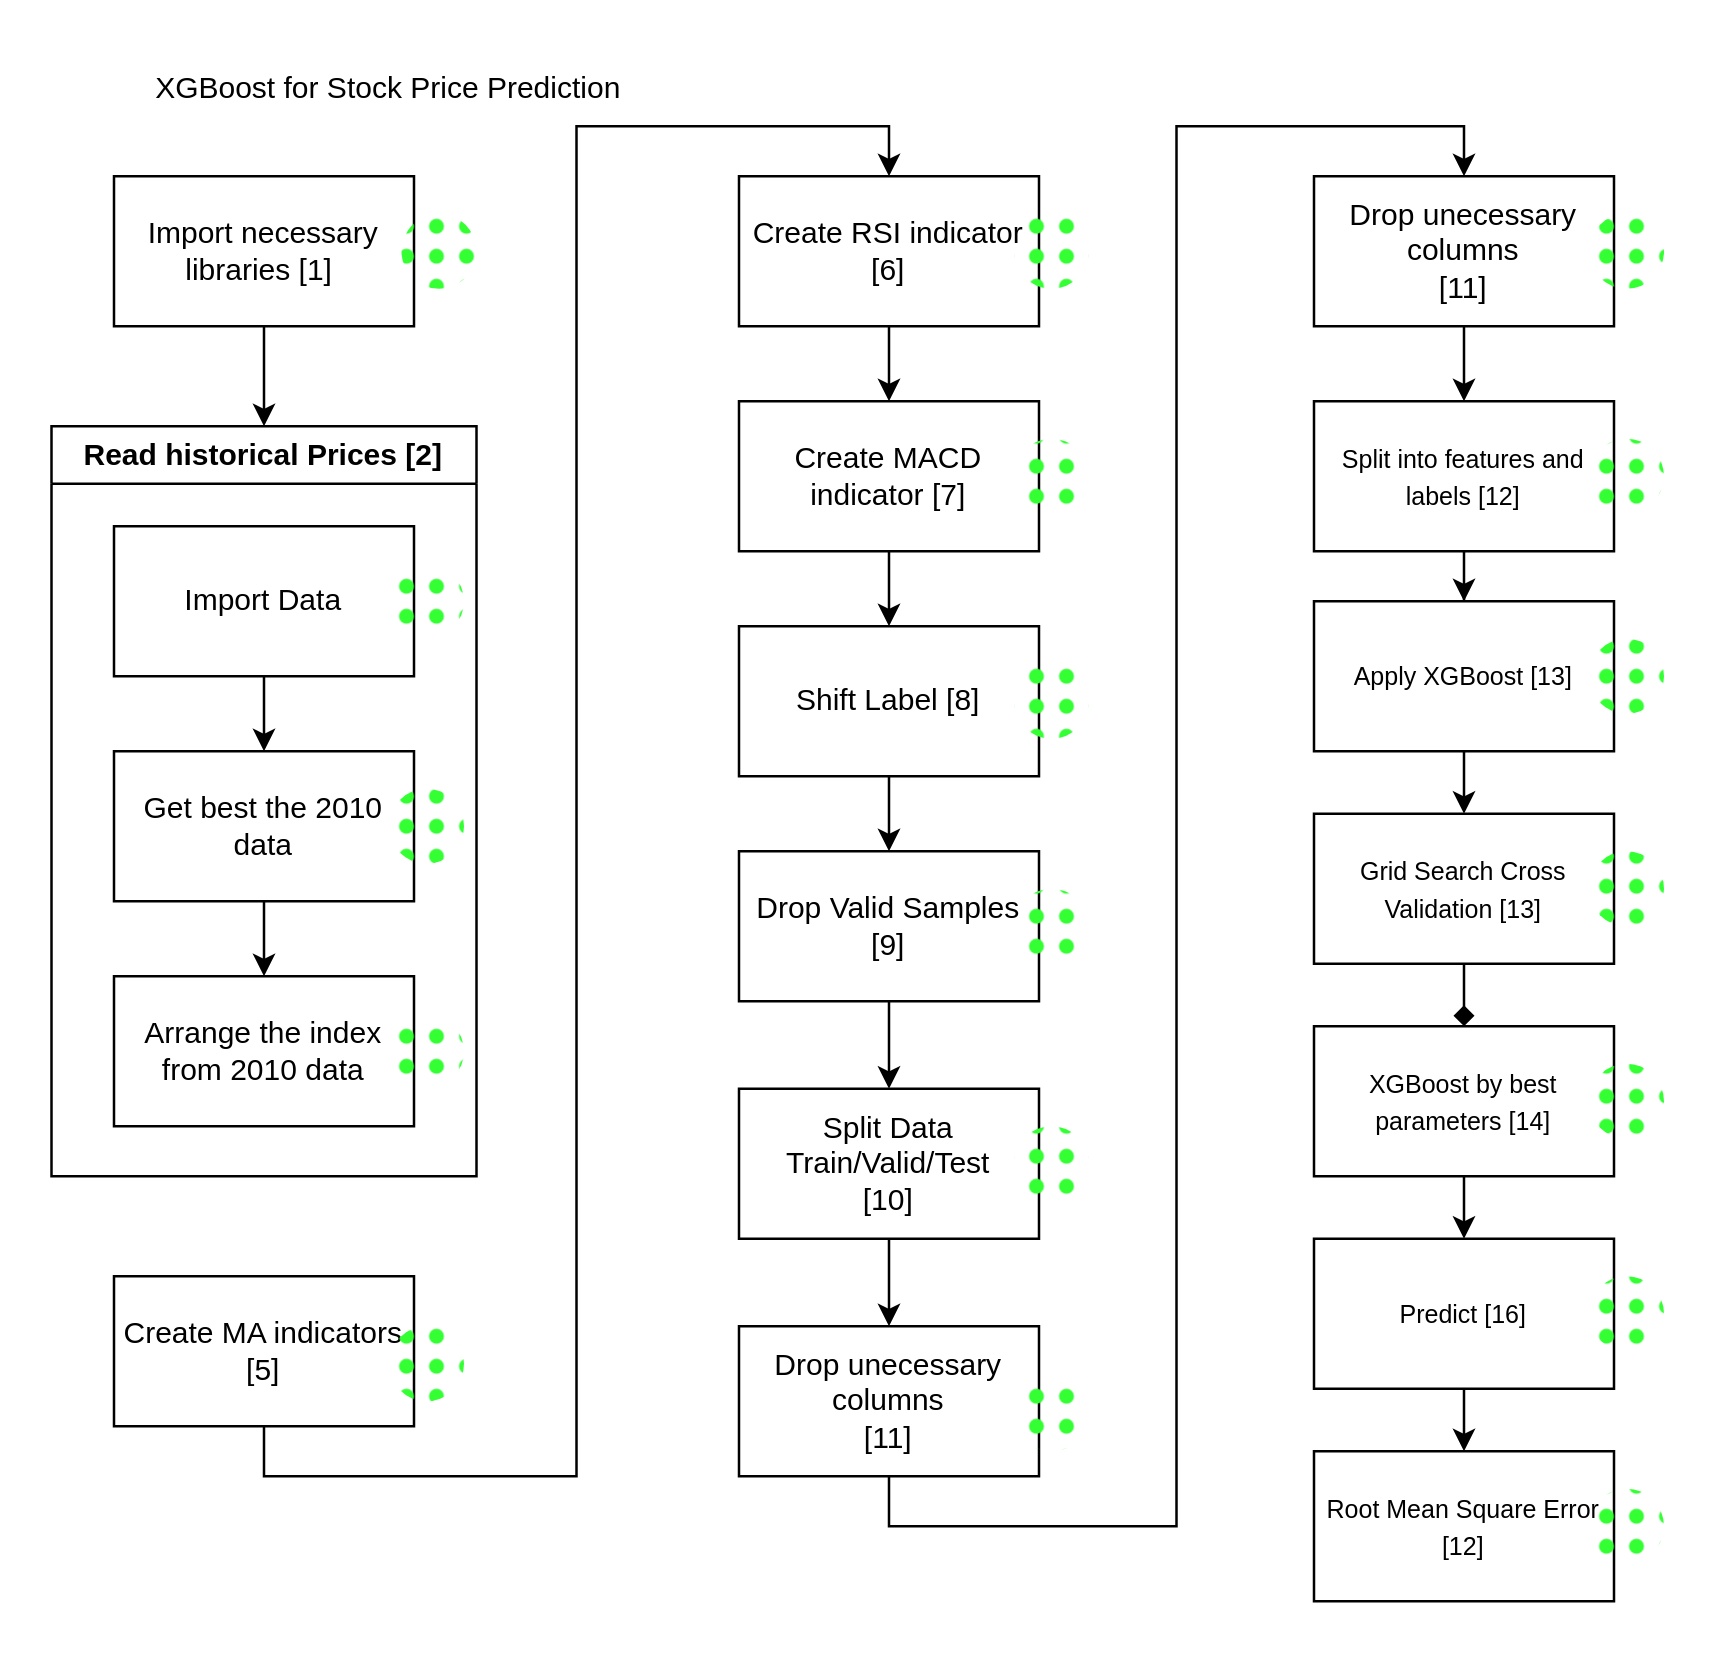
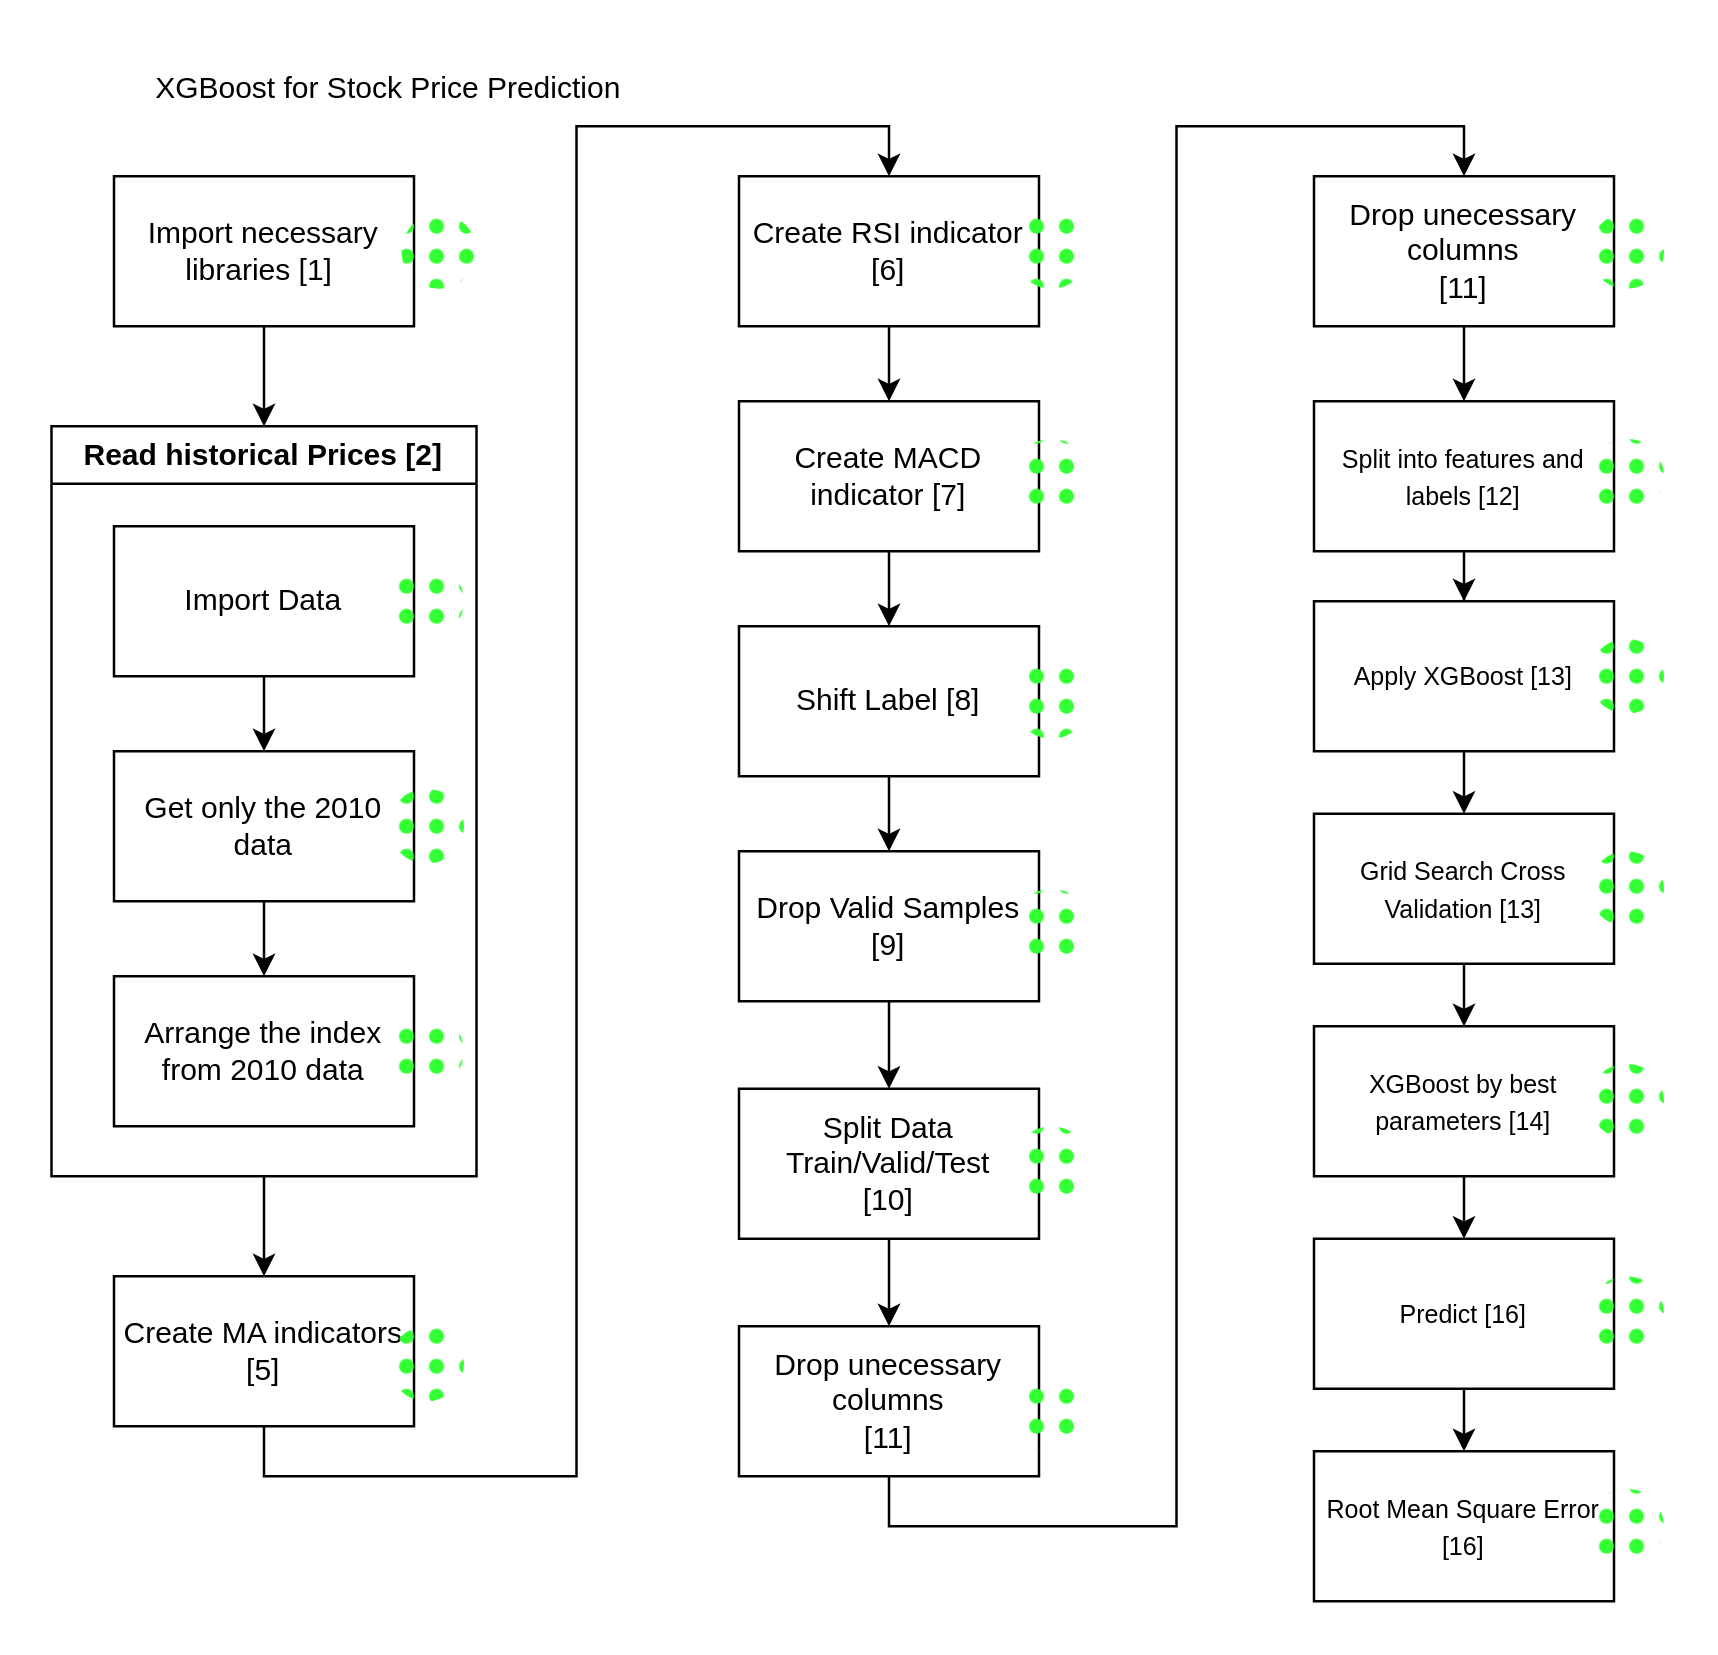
(264, 826) -> (264, 826)
(1464, 1006) -> (1464, 1007)
none -> (264, 1220)
(1464, 1526) -> (1464, 1526)
